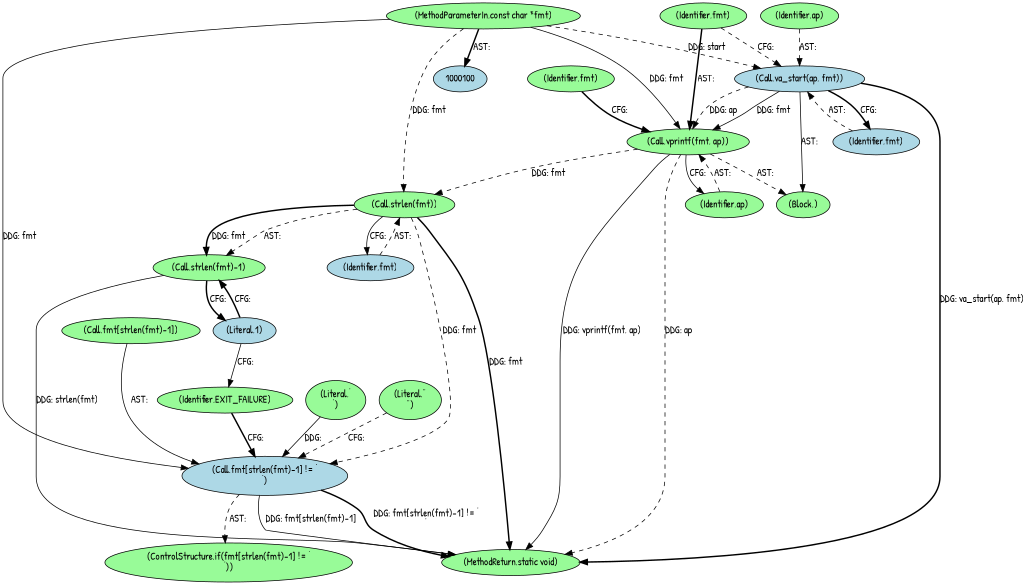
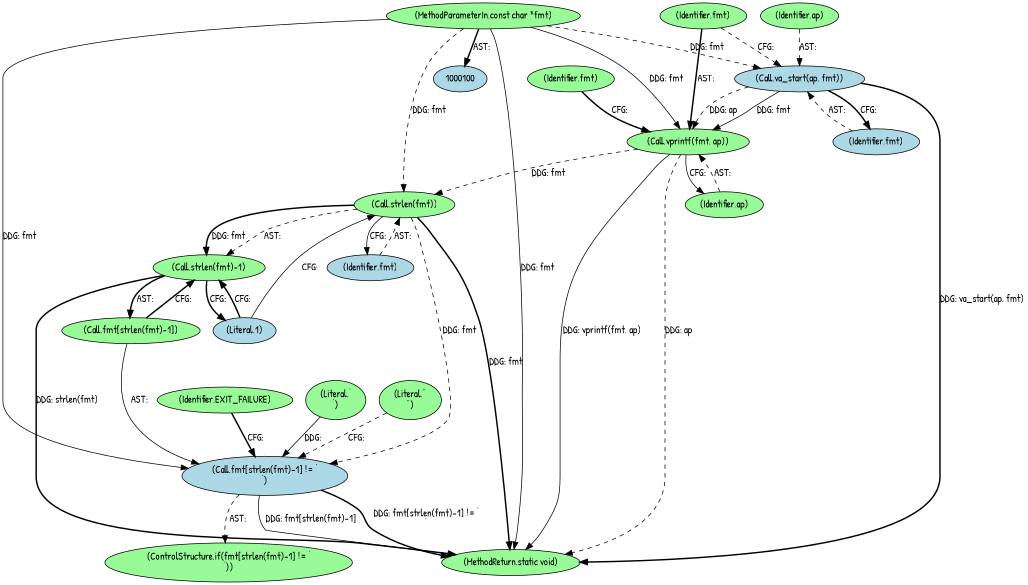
(707, 47) -> (707, 47)
(803, 205) -> none
none -> (521, 284)
none -> (142, 288)
none -> (167, 301)
(236, 362) -> (300, 256)
(88, 520) -> (88, 520)
